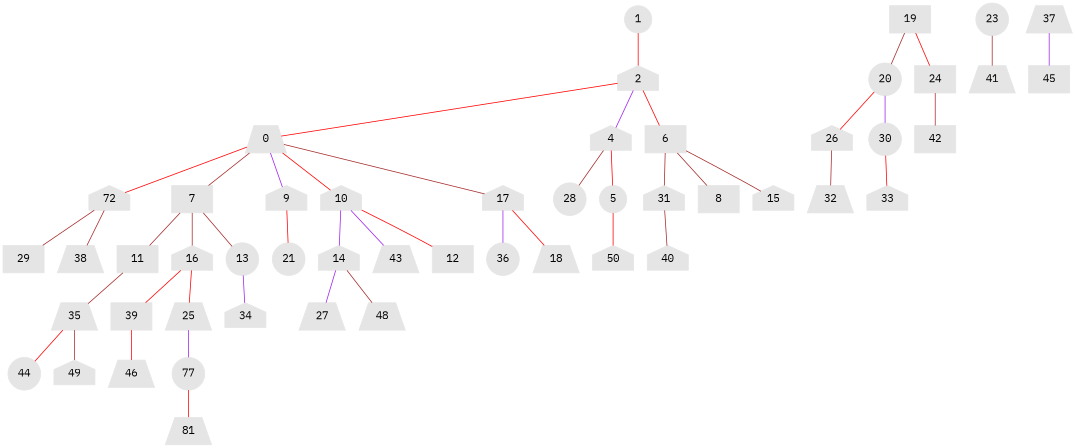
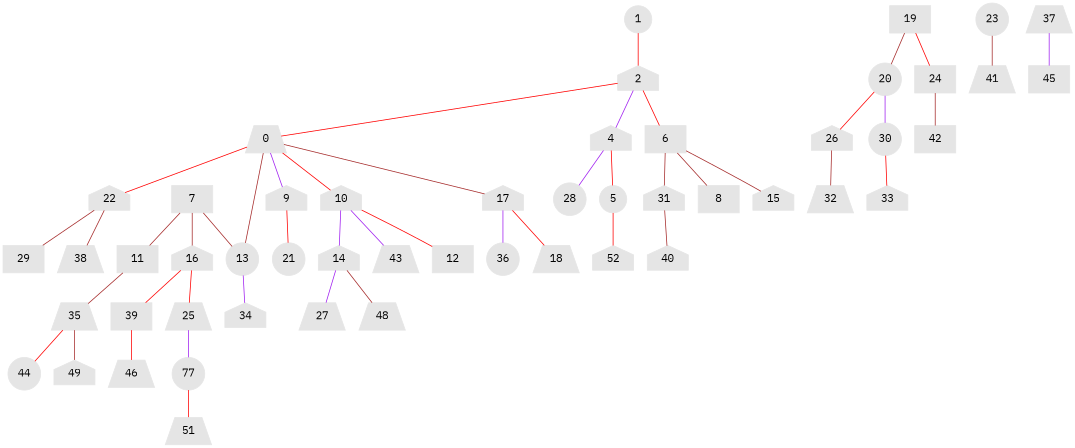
(591, 168) -> (591, 168)
(229, 169) -> (254, 198)
(109, 199) -> (109, 199)
(613, 259) -> (613, 259)
(188, 431) -> (188, 431)
